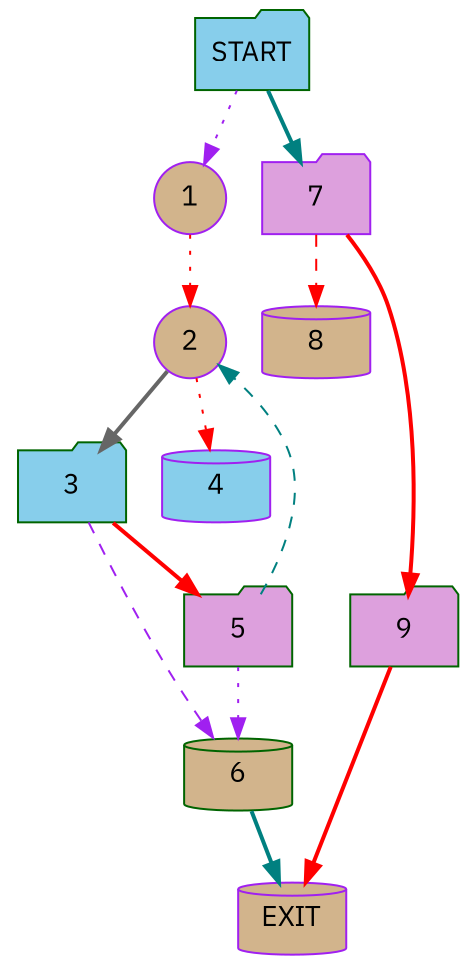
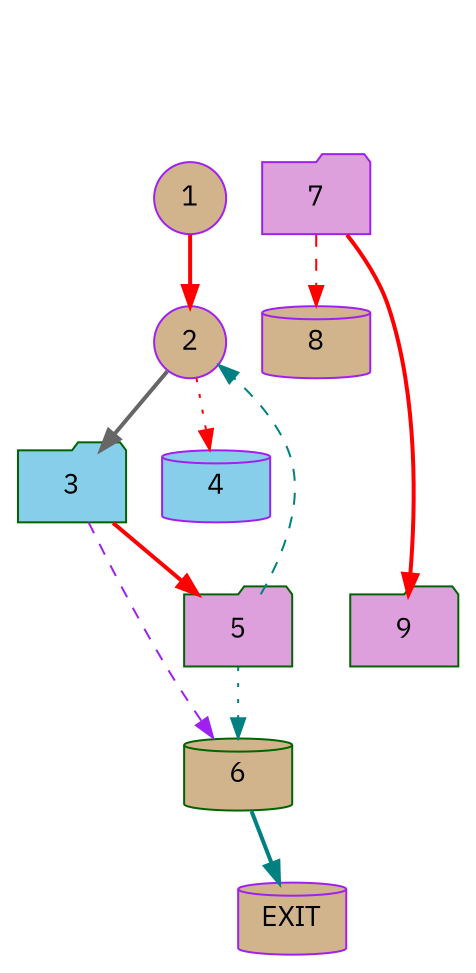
(252, 54) -> none
(190, 260) -> (190, 260)
(238, 693) -> (238, 693)
(352, 765) -> none
